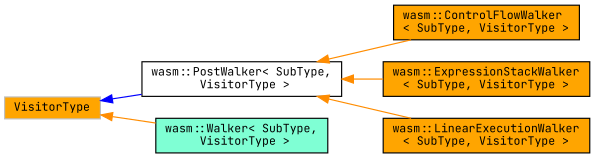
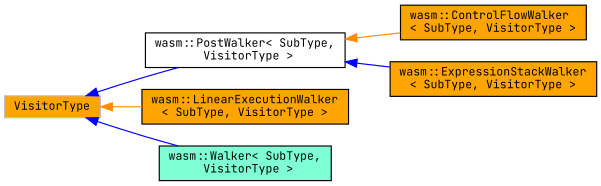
(368, 79) -> (374, 65)
(370, 109) -> (127, 107)
(134, 120) -> (137, 134)
